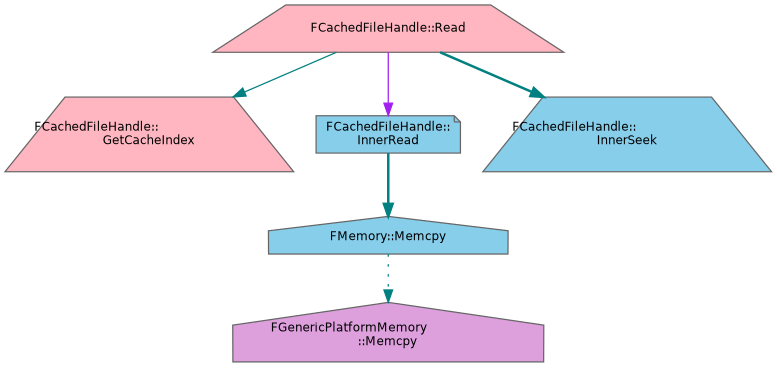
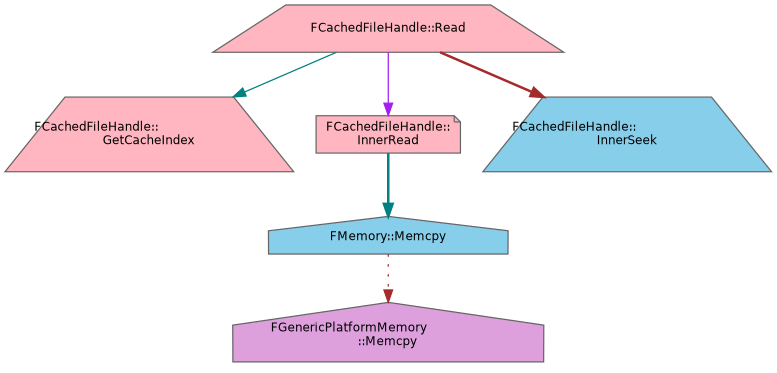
(486, 72) -> (486, 72)
(388, 134) -> (388, 134)
(388, 272) -> (388, 272)
